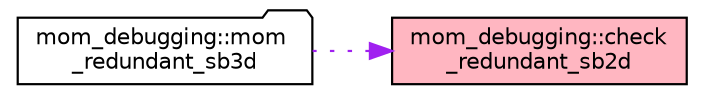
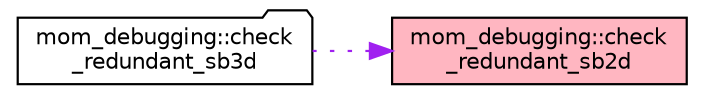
(165, 51) -> (165, 51)
